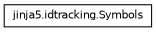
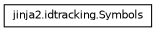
(78, 16) -> (78, 16)
